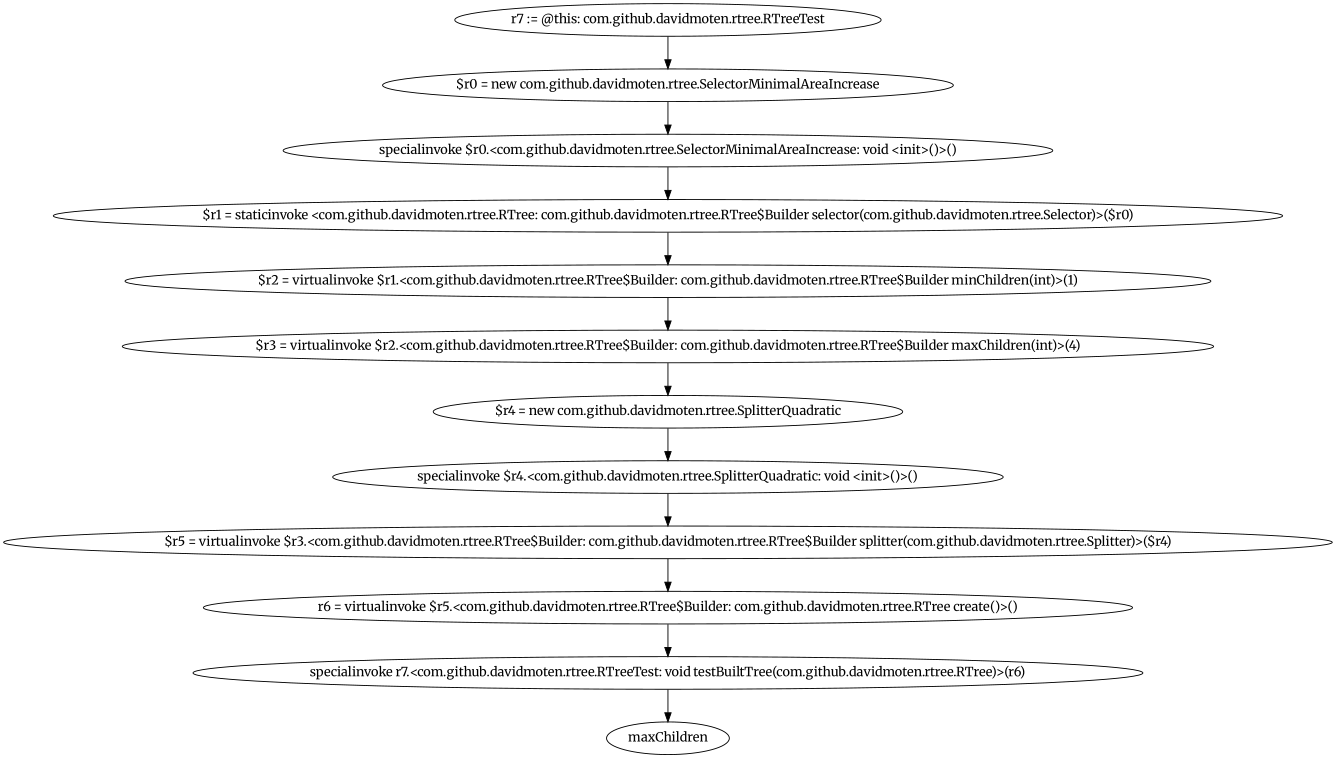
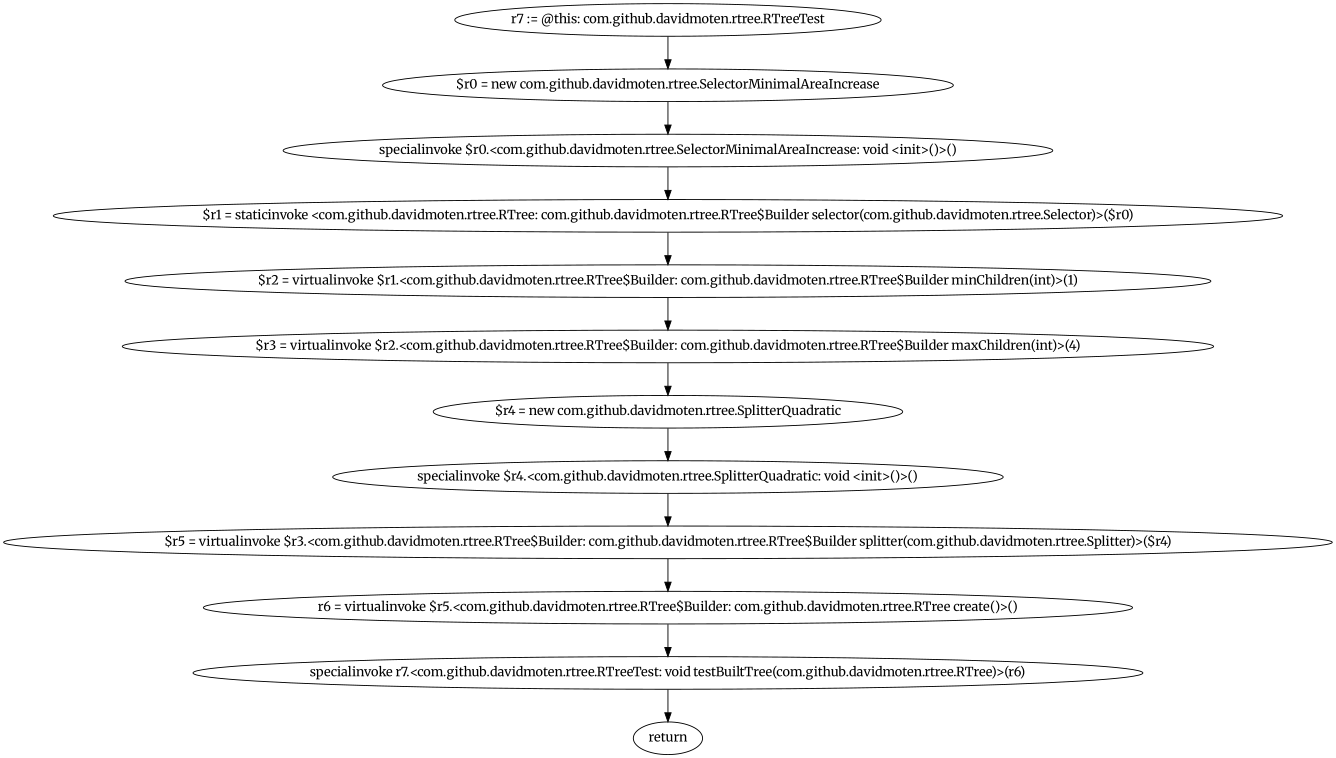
(668, 738) -> (668, 738)
